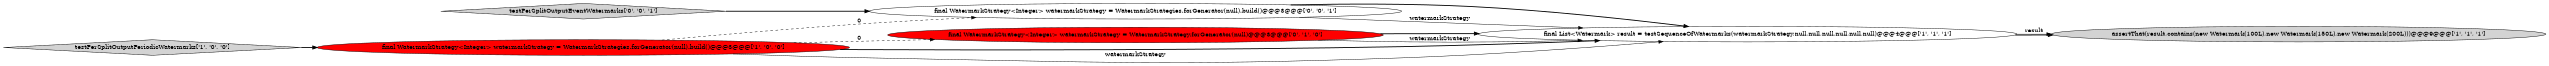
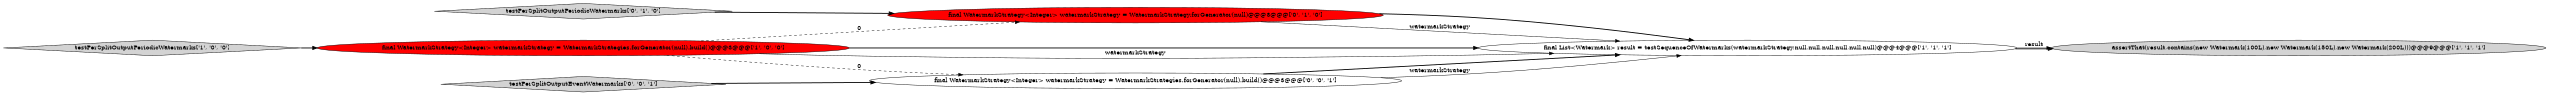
none -> (583, 11)
